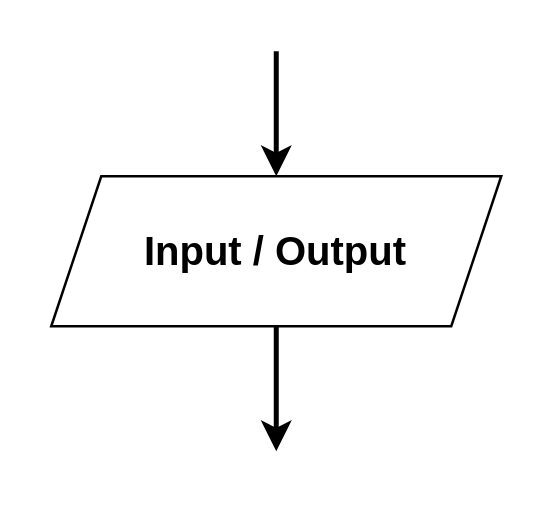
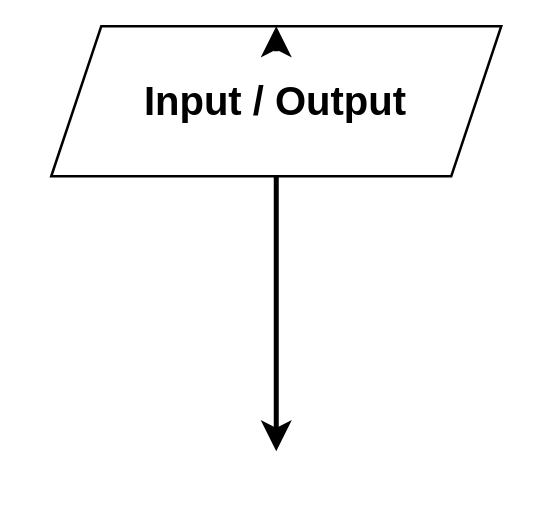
(276, 251) -> (276, 101)
